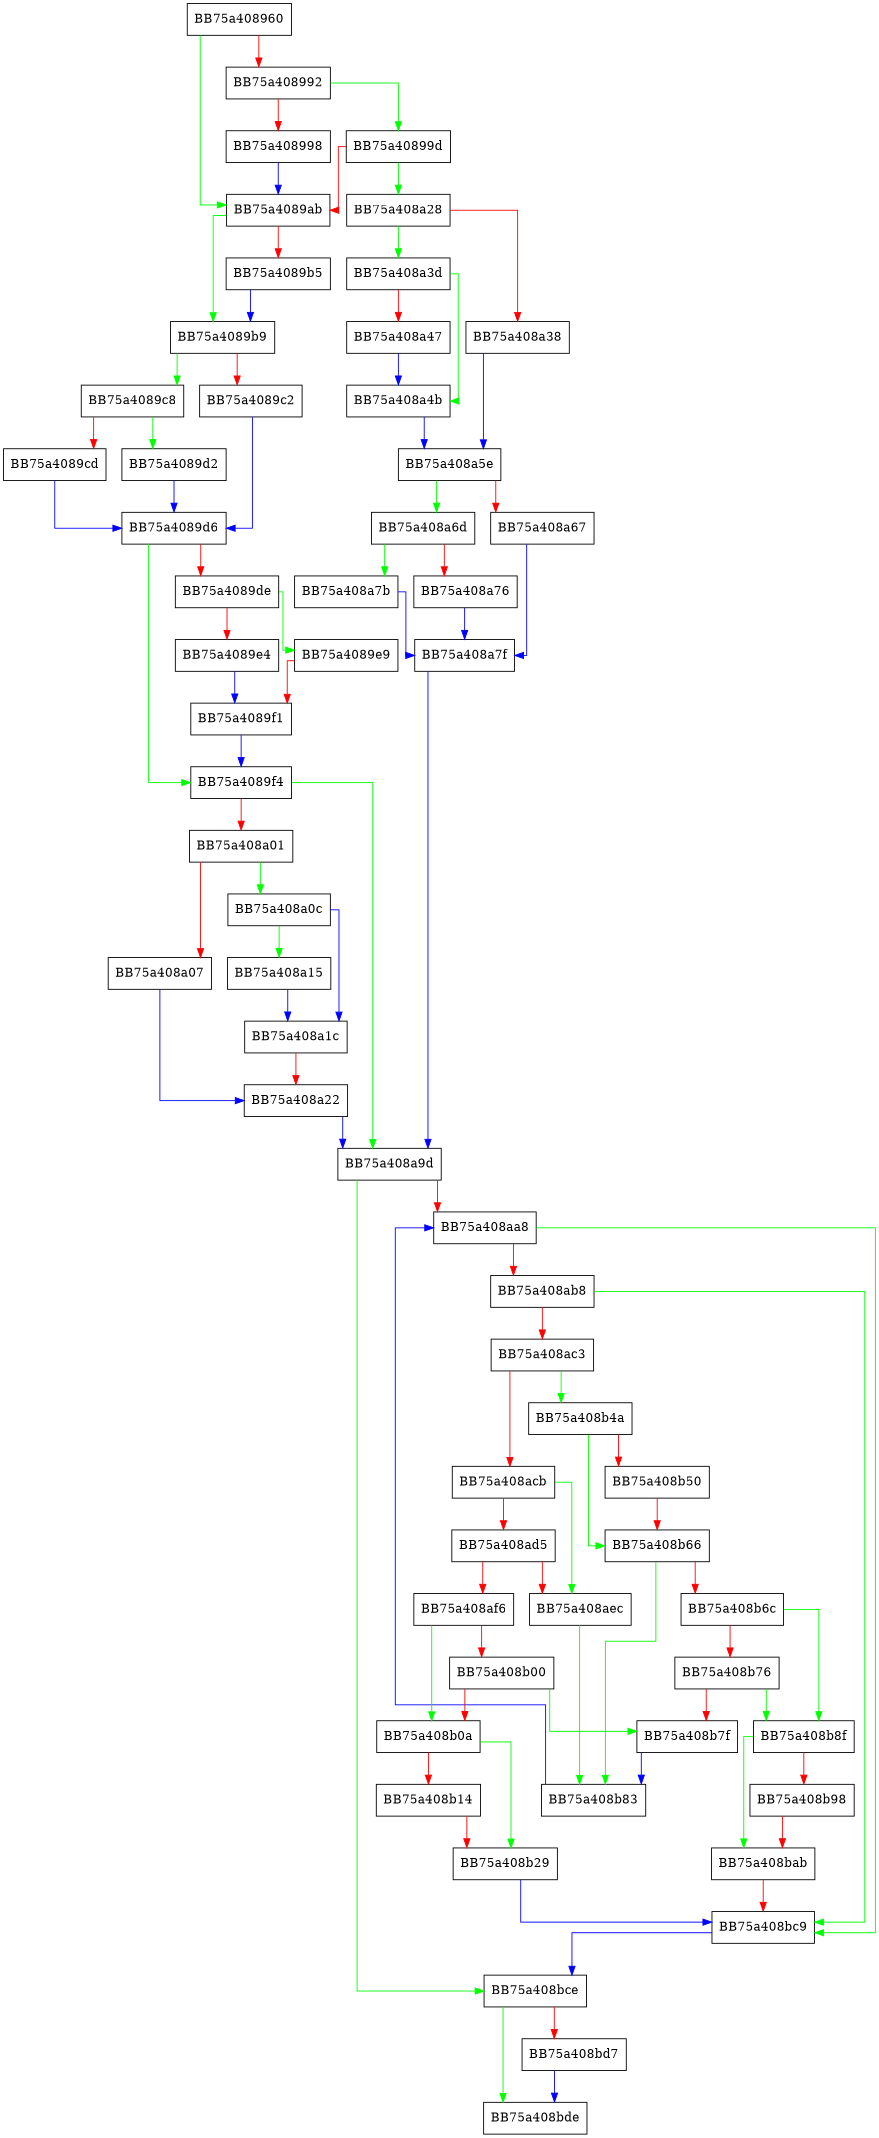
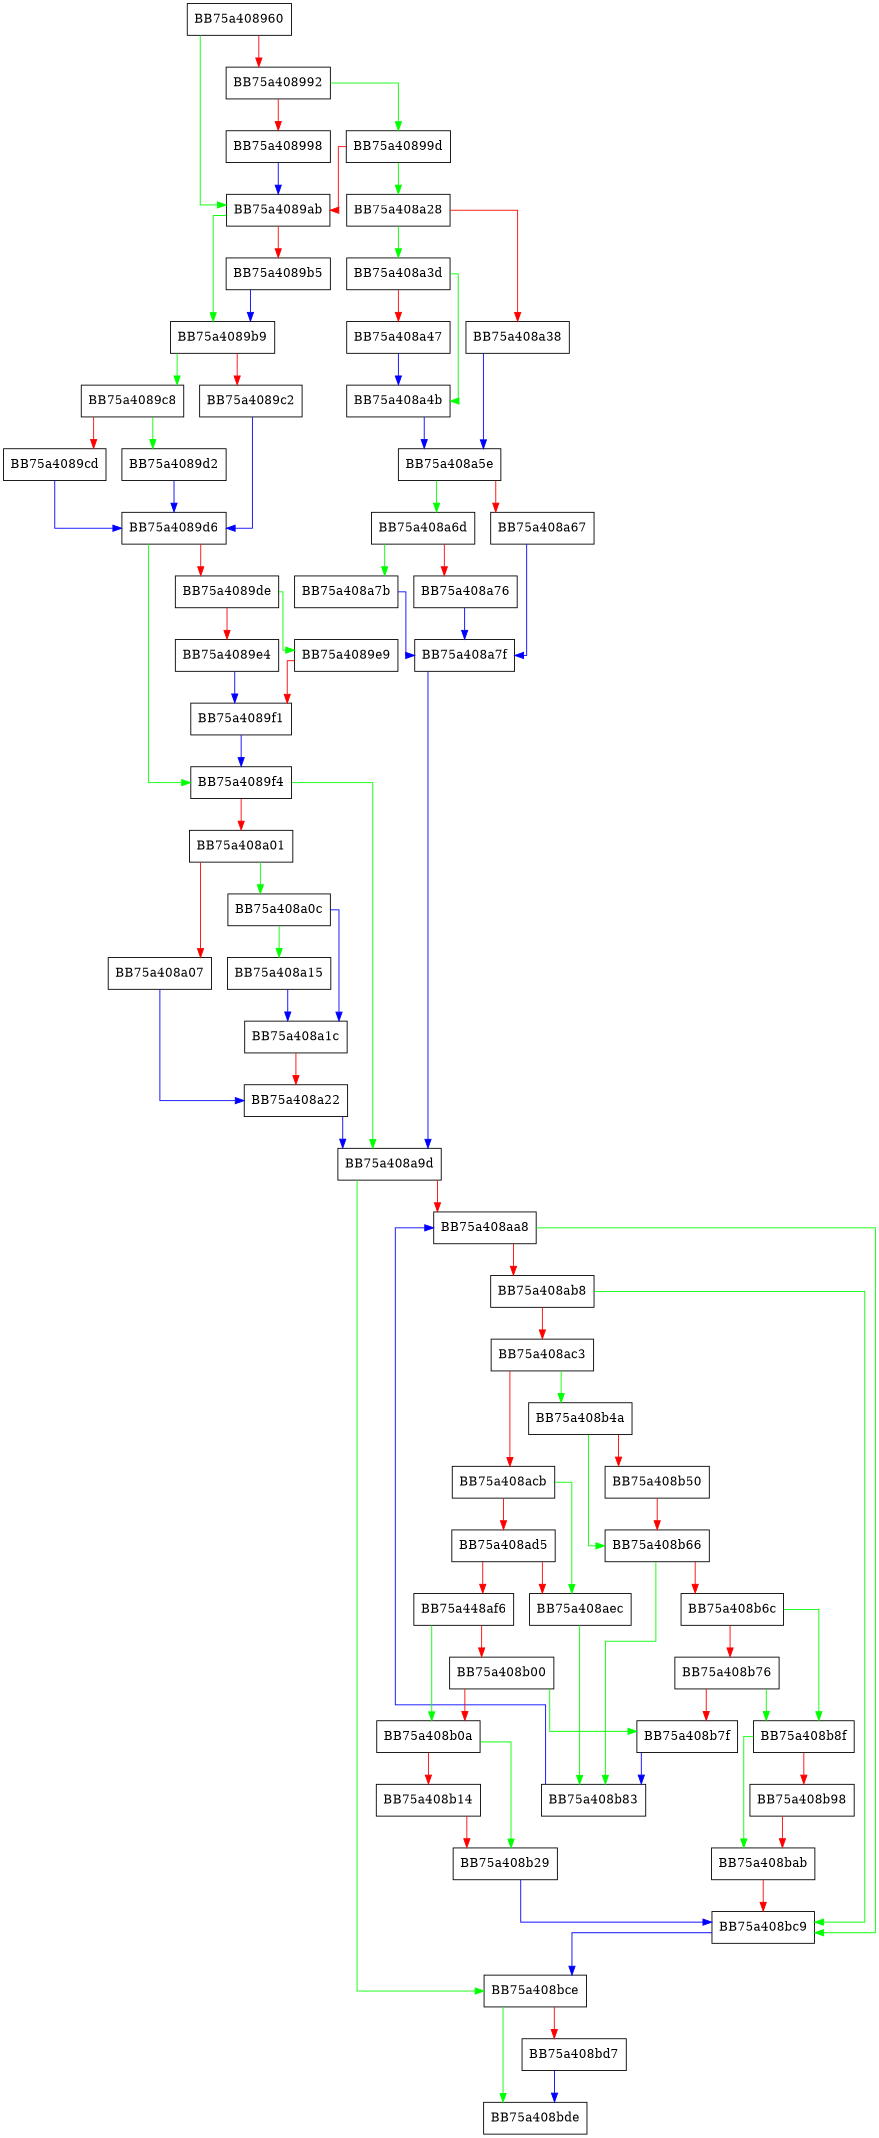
(464, 1609) -> (464, 1609)
